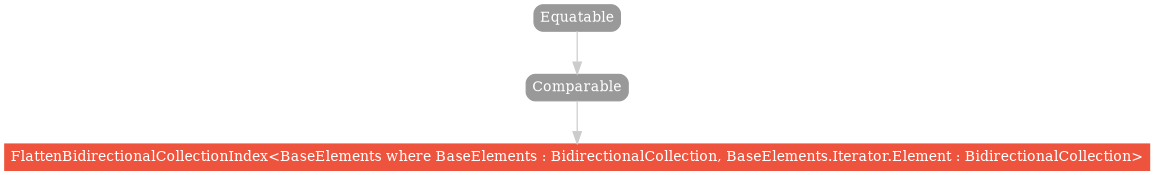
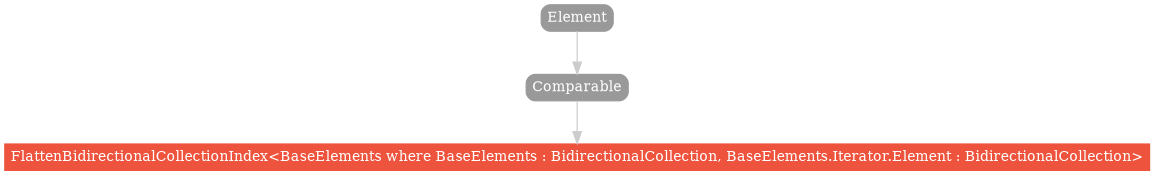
(577, 18) -> (577, 18)
